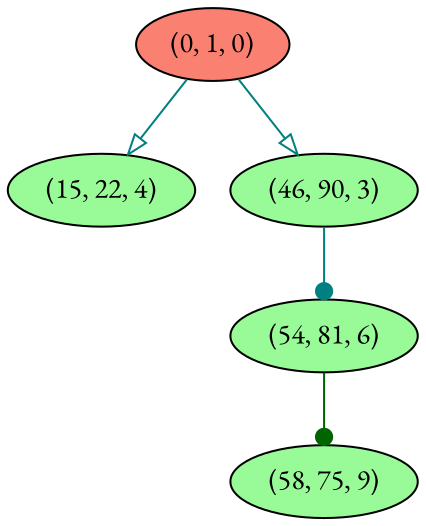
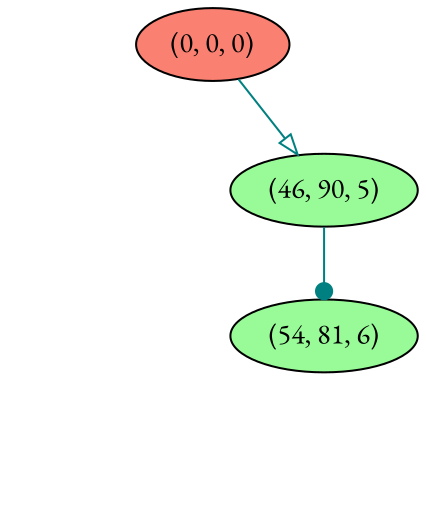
(213, 45) -> (213, 45)
(101, 190) -> none
(324, 190) -> (324, 190)
(324, 482) -> none
